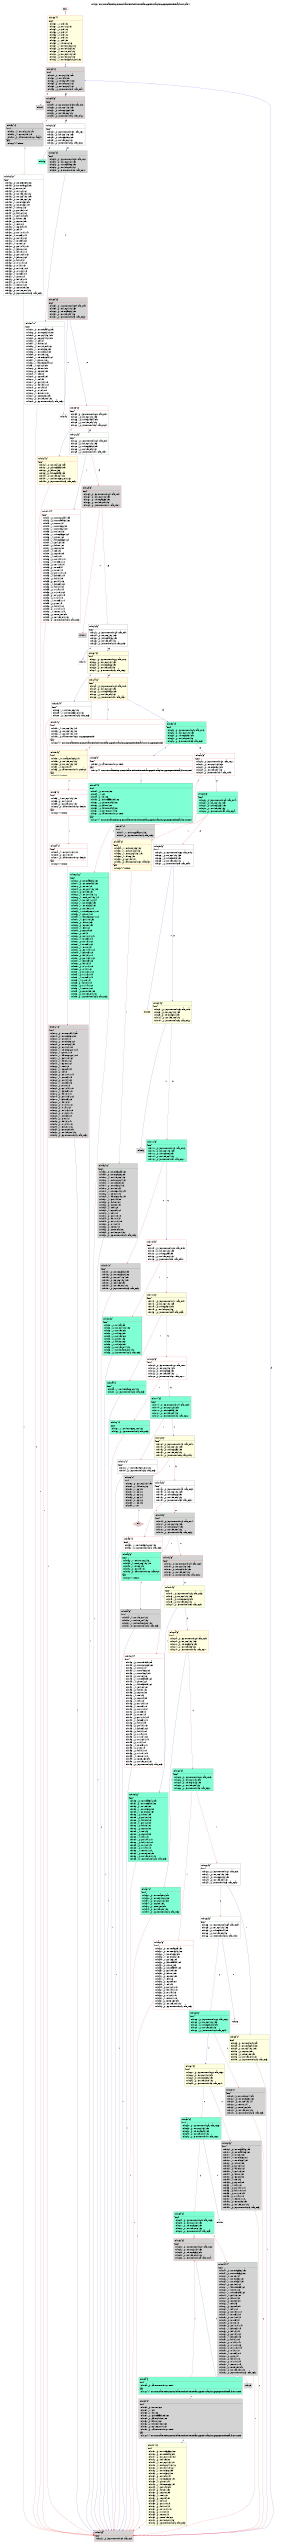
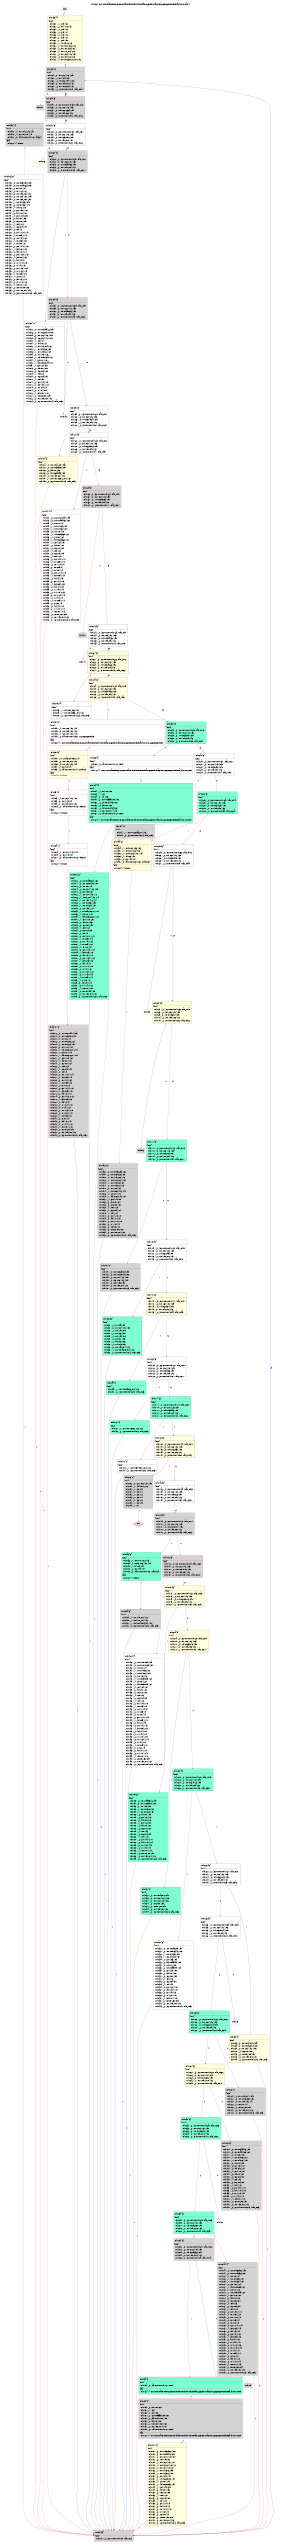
(65, 14) -> (64, 13)
(42, 162) -> (42, 162)
none -> (68, 235)
(143, 1544) -> none
(194, 2319) -> (188, 2318)
